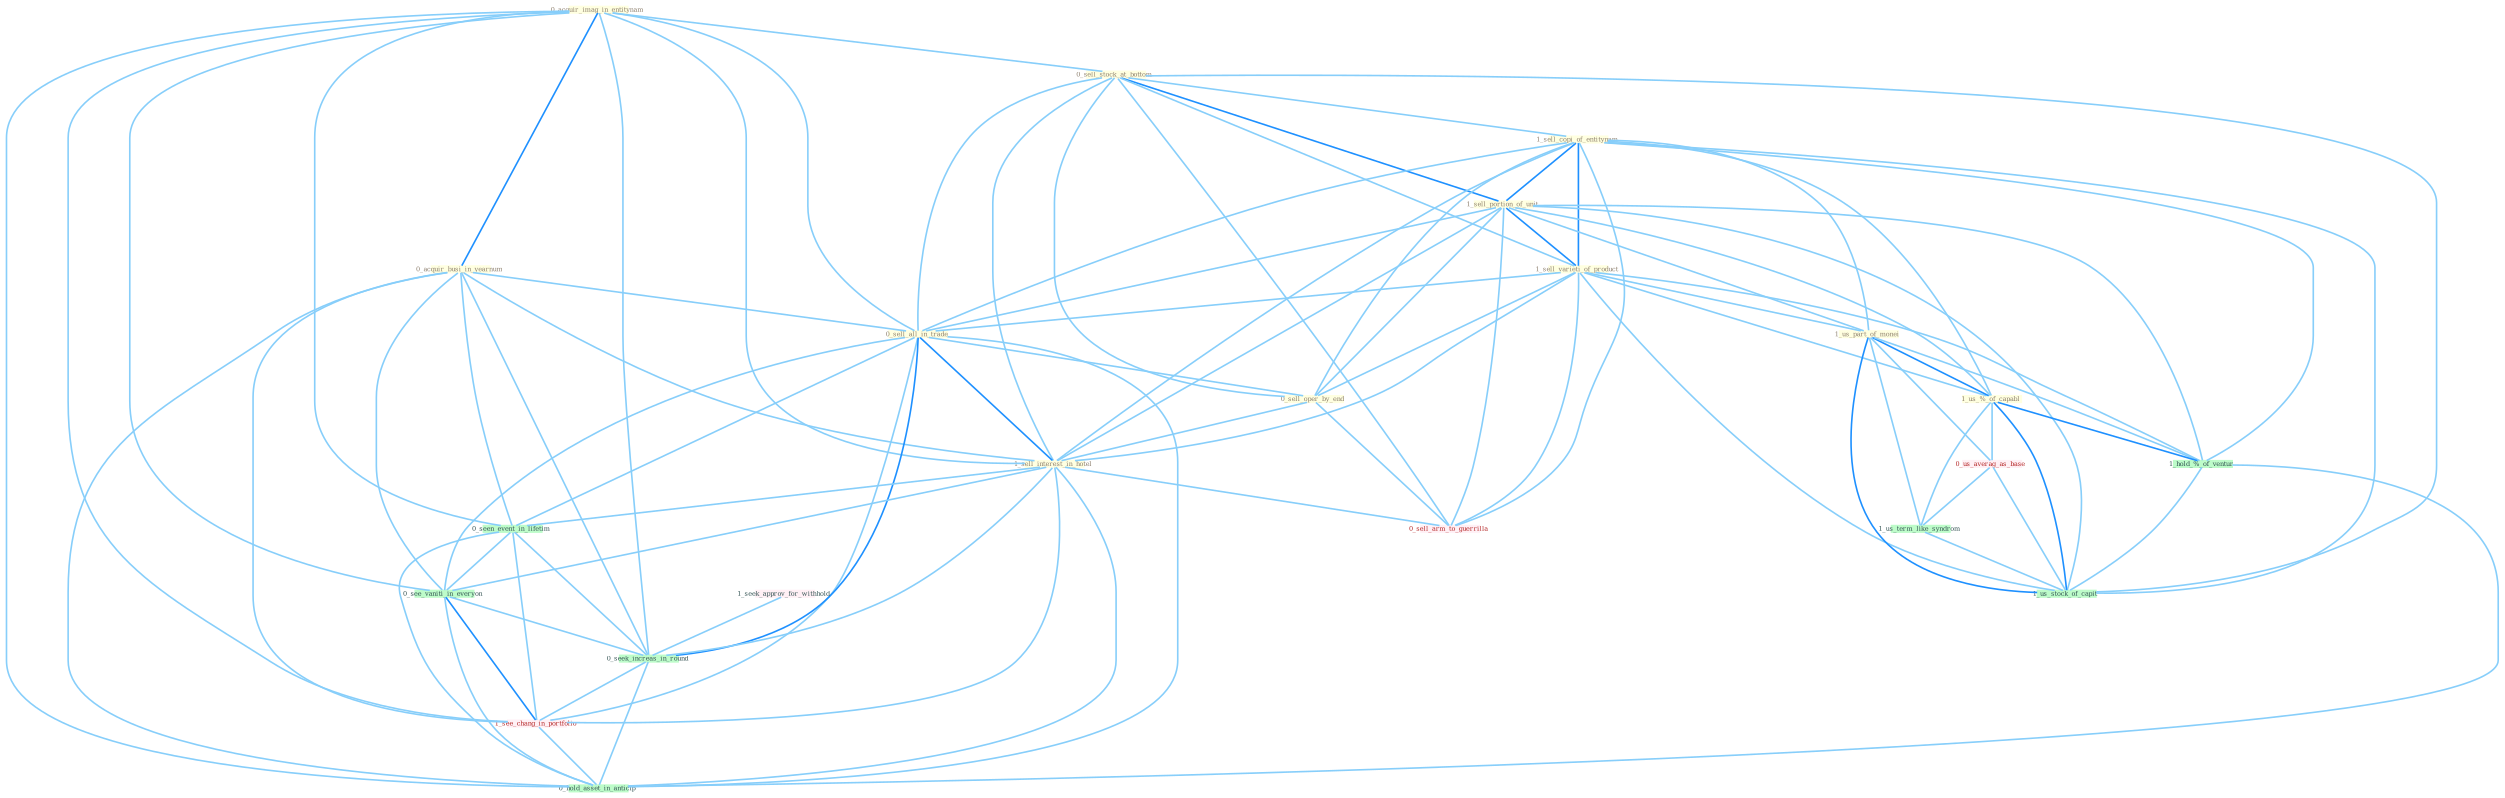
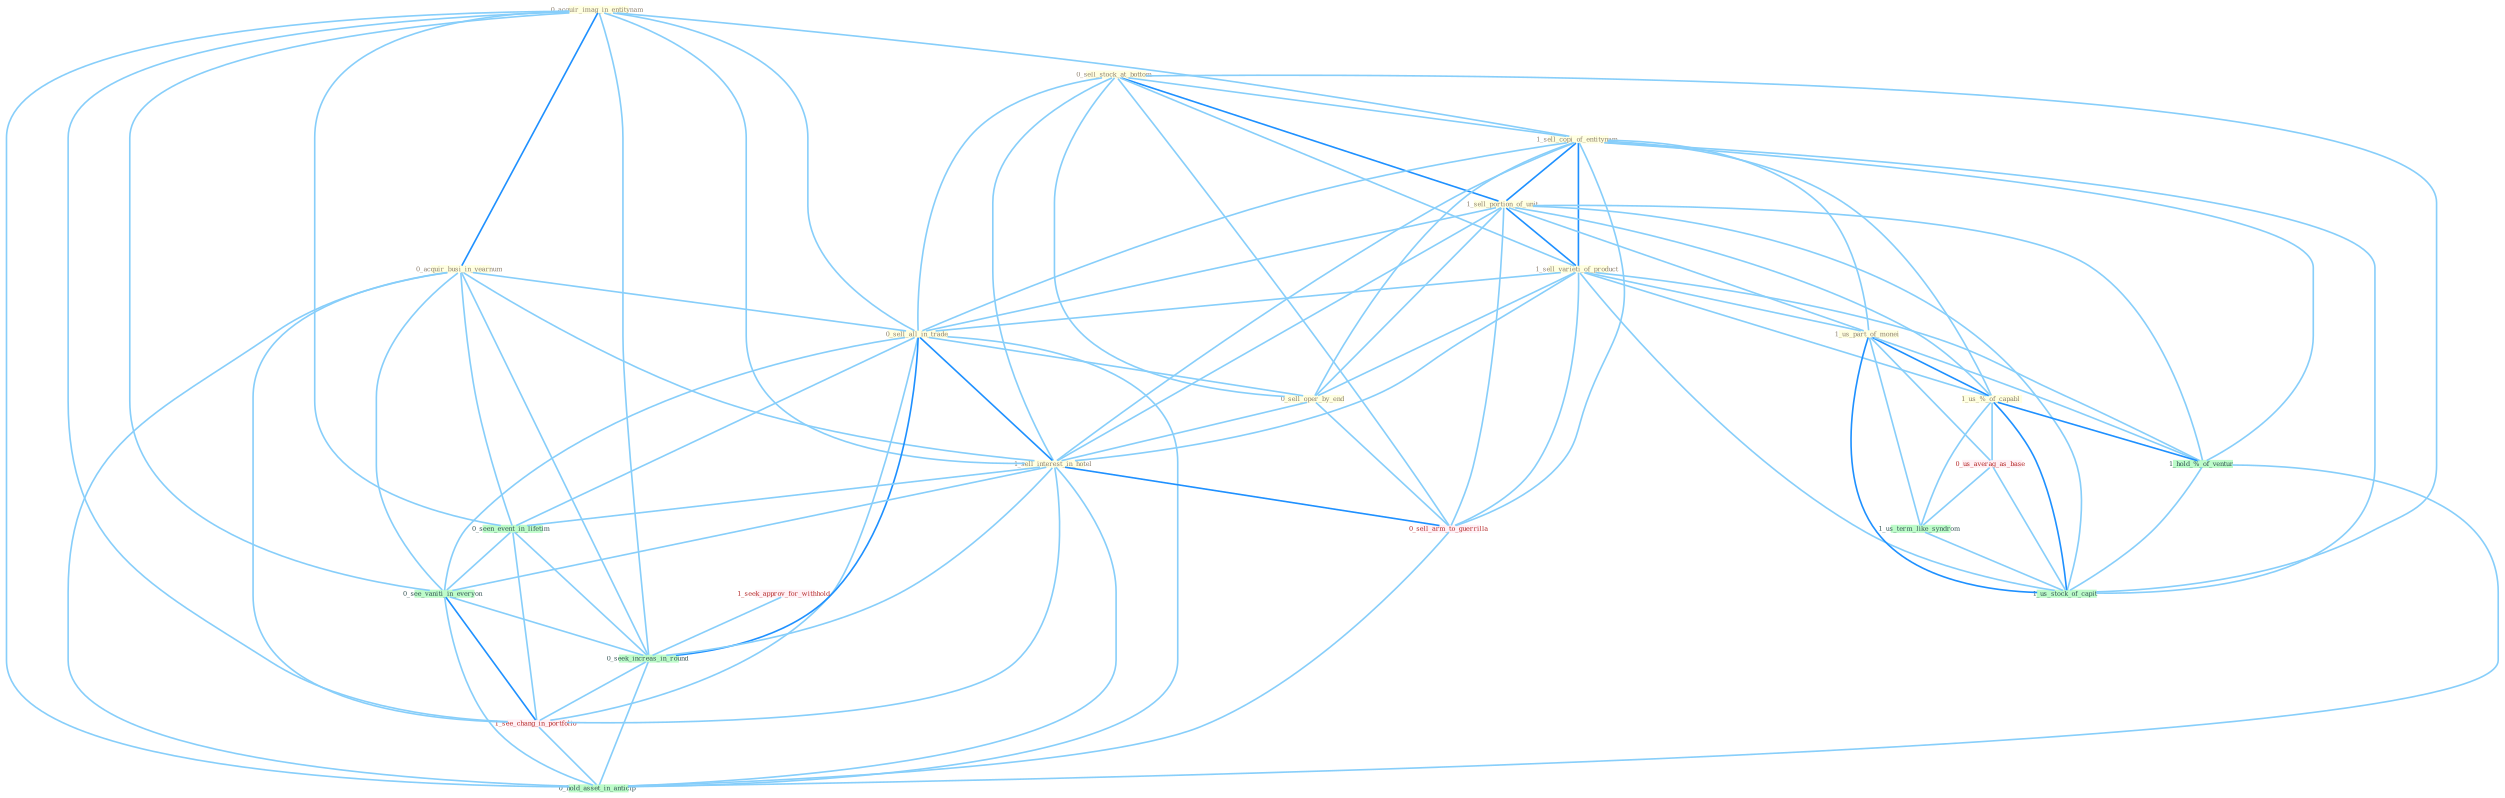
(857, 42) -> (1095, 63)
(1252, 496) -> (1252, 496)
(785, 594) -> (785, 594)
(428, 667) -> (1074, 754)
